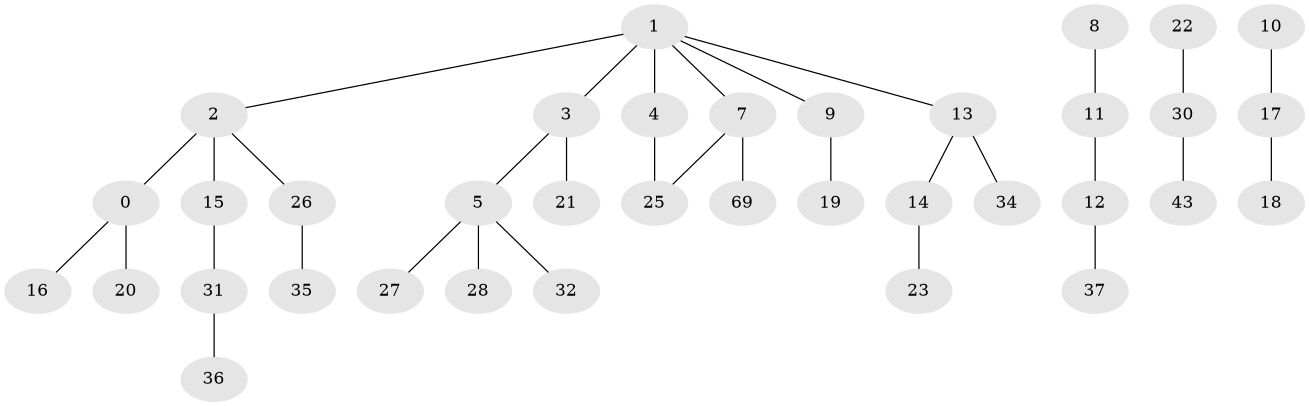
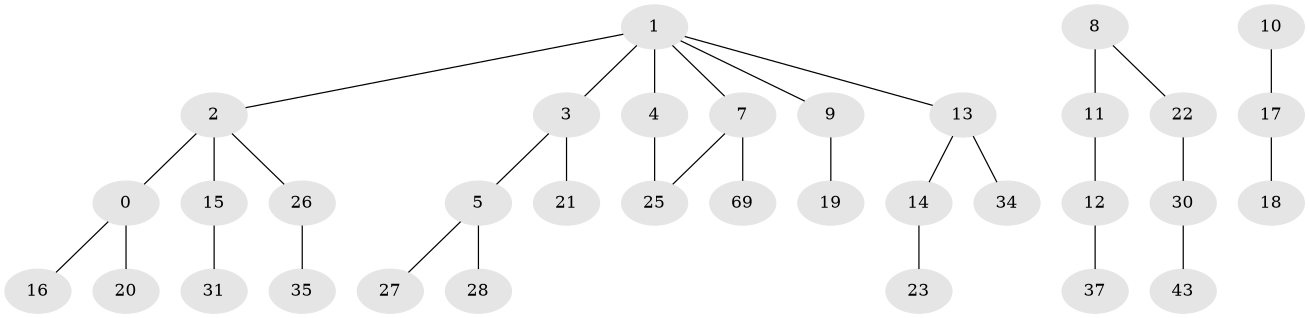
none -> (1139, 71)
(567, 291) -> none
(214, 379) -> none
